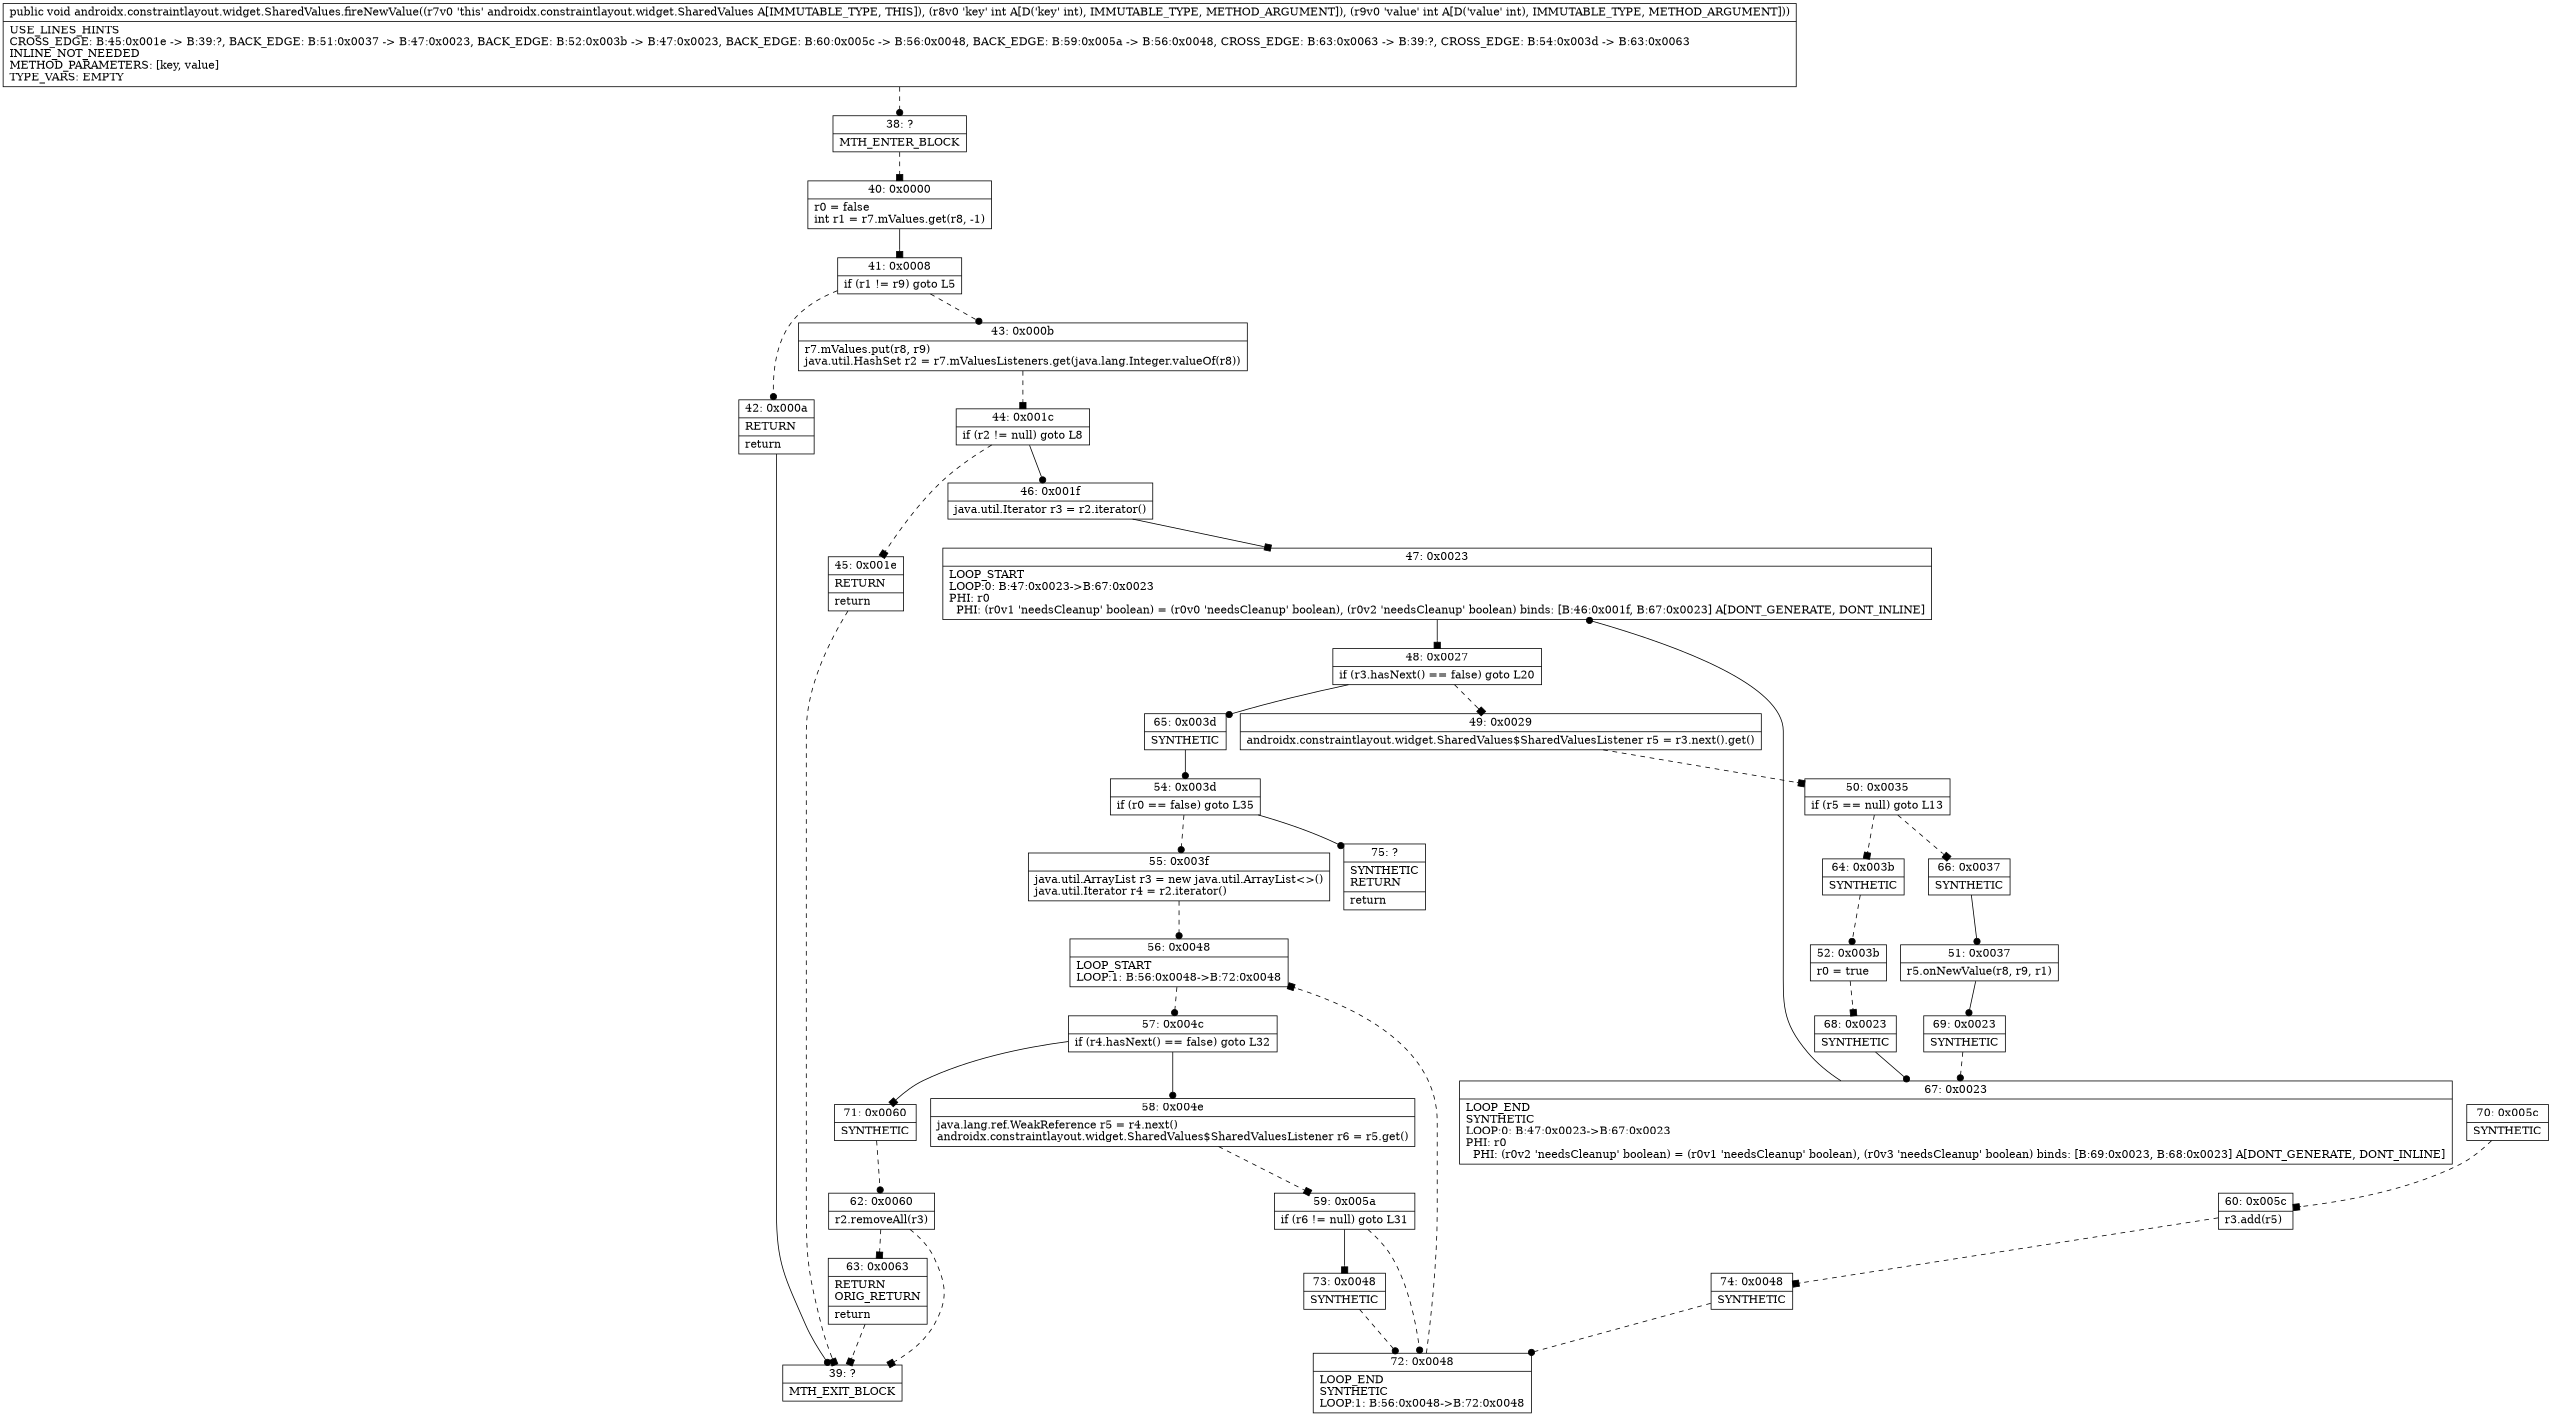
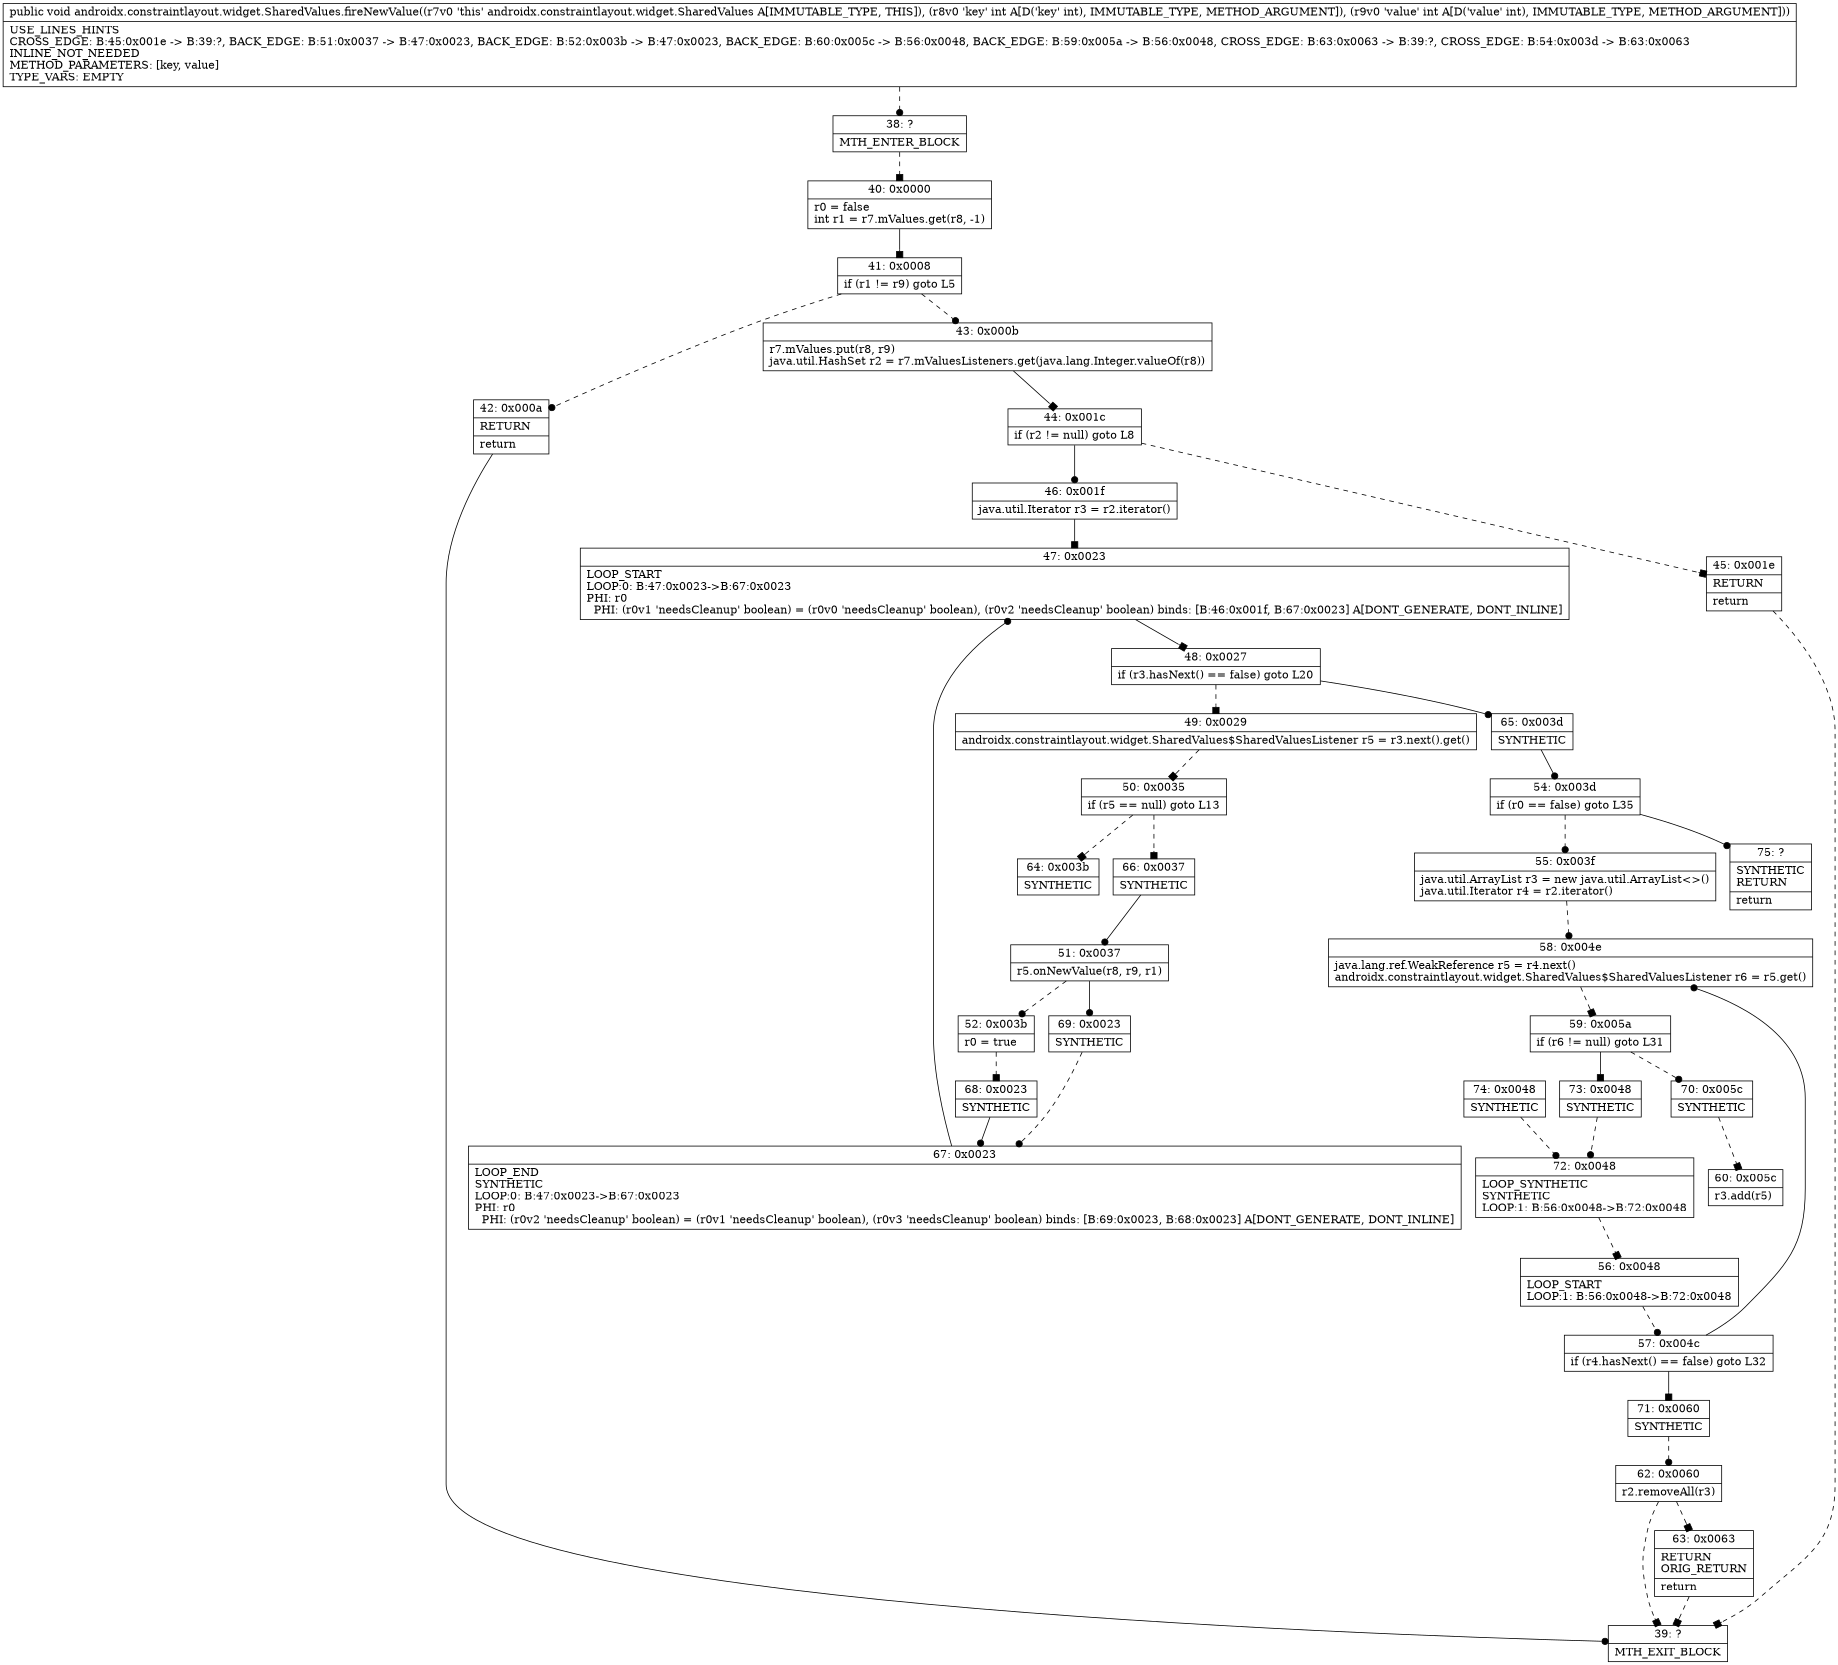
(1023, 386) -> (1031, 387)
(1179, 917) -> (1568, 917)
(1856, 917) -> (1045, 996)
(2009, 1250) -> none
(1404, 1283) -> (1653, 1065)
(1352, 1380) -> (1535, 1185)
